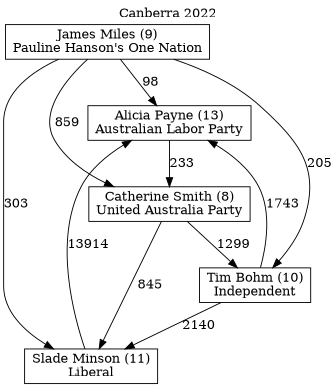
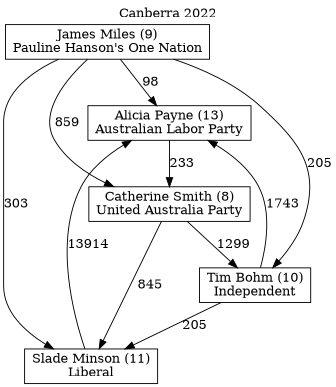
(199, 326) -> (195, 326)
